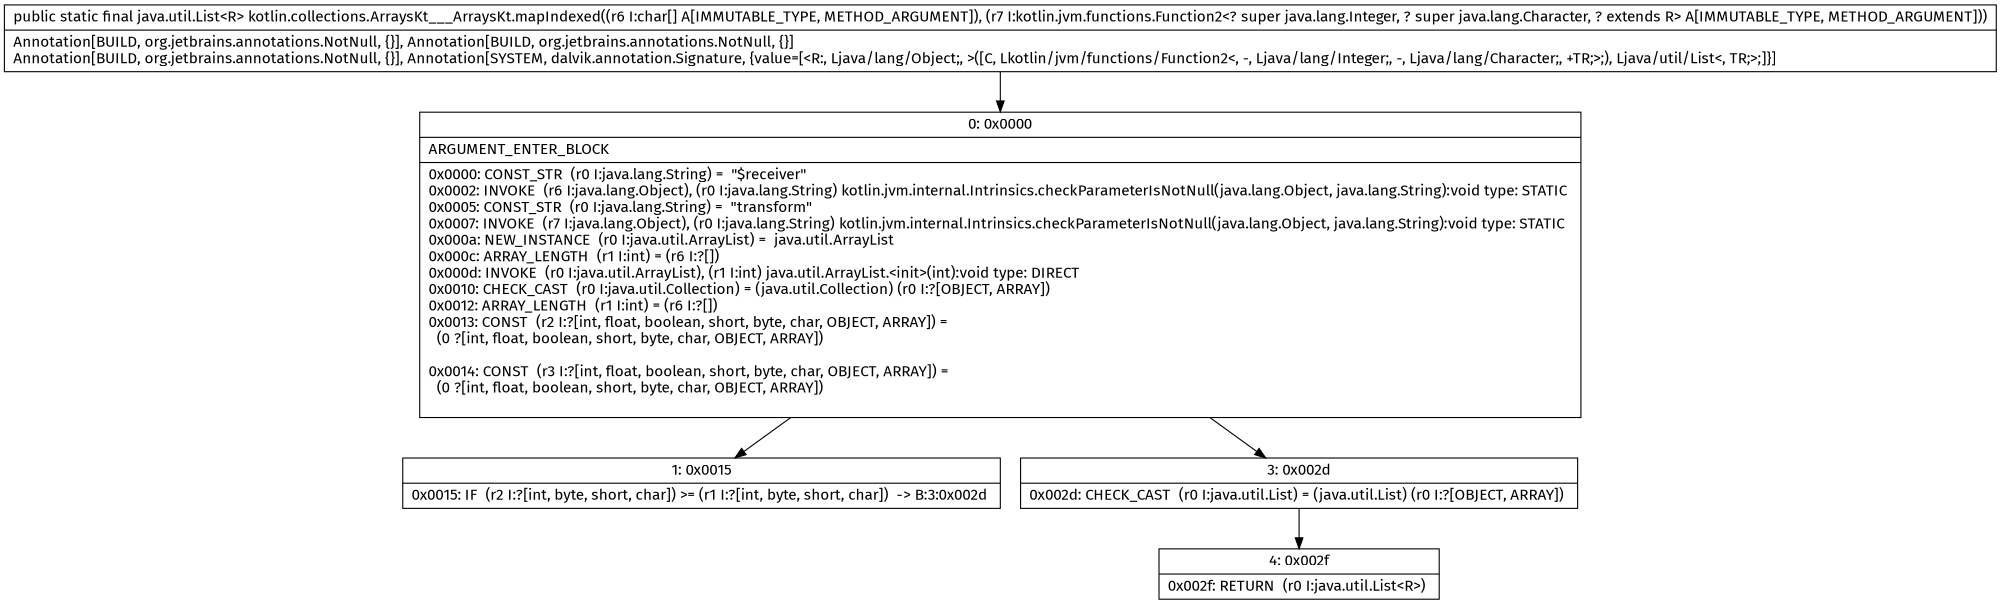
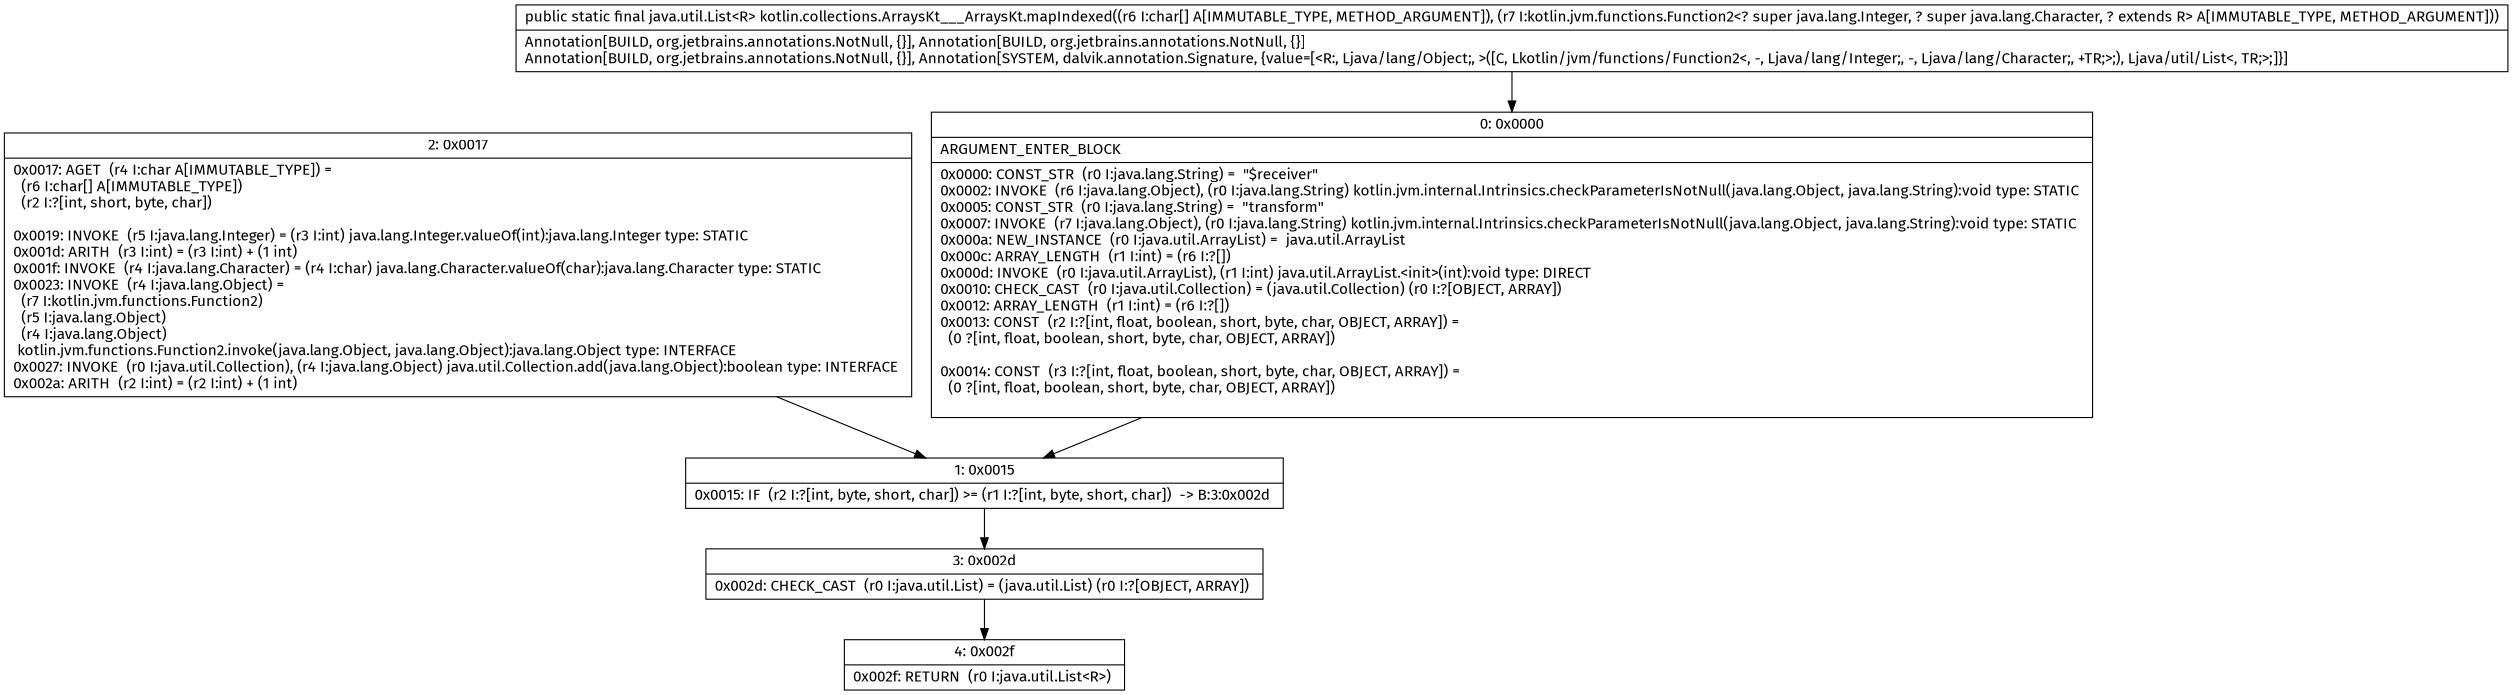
none -> (458, 265)
(1233, 434) -> (984, 523)
